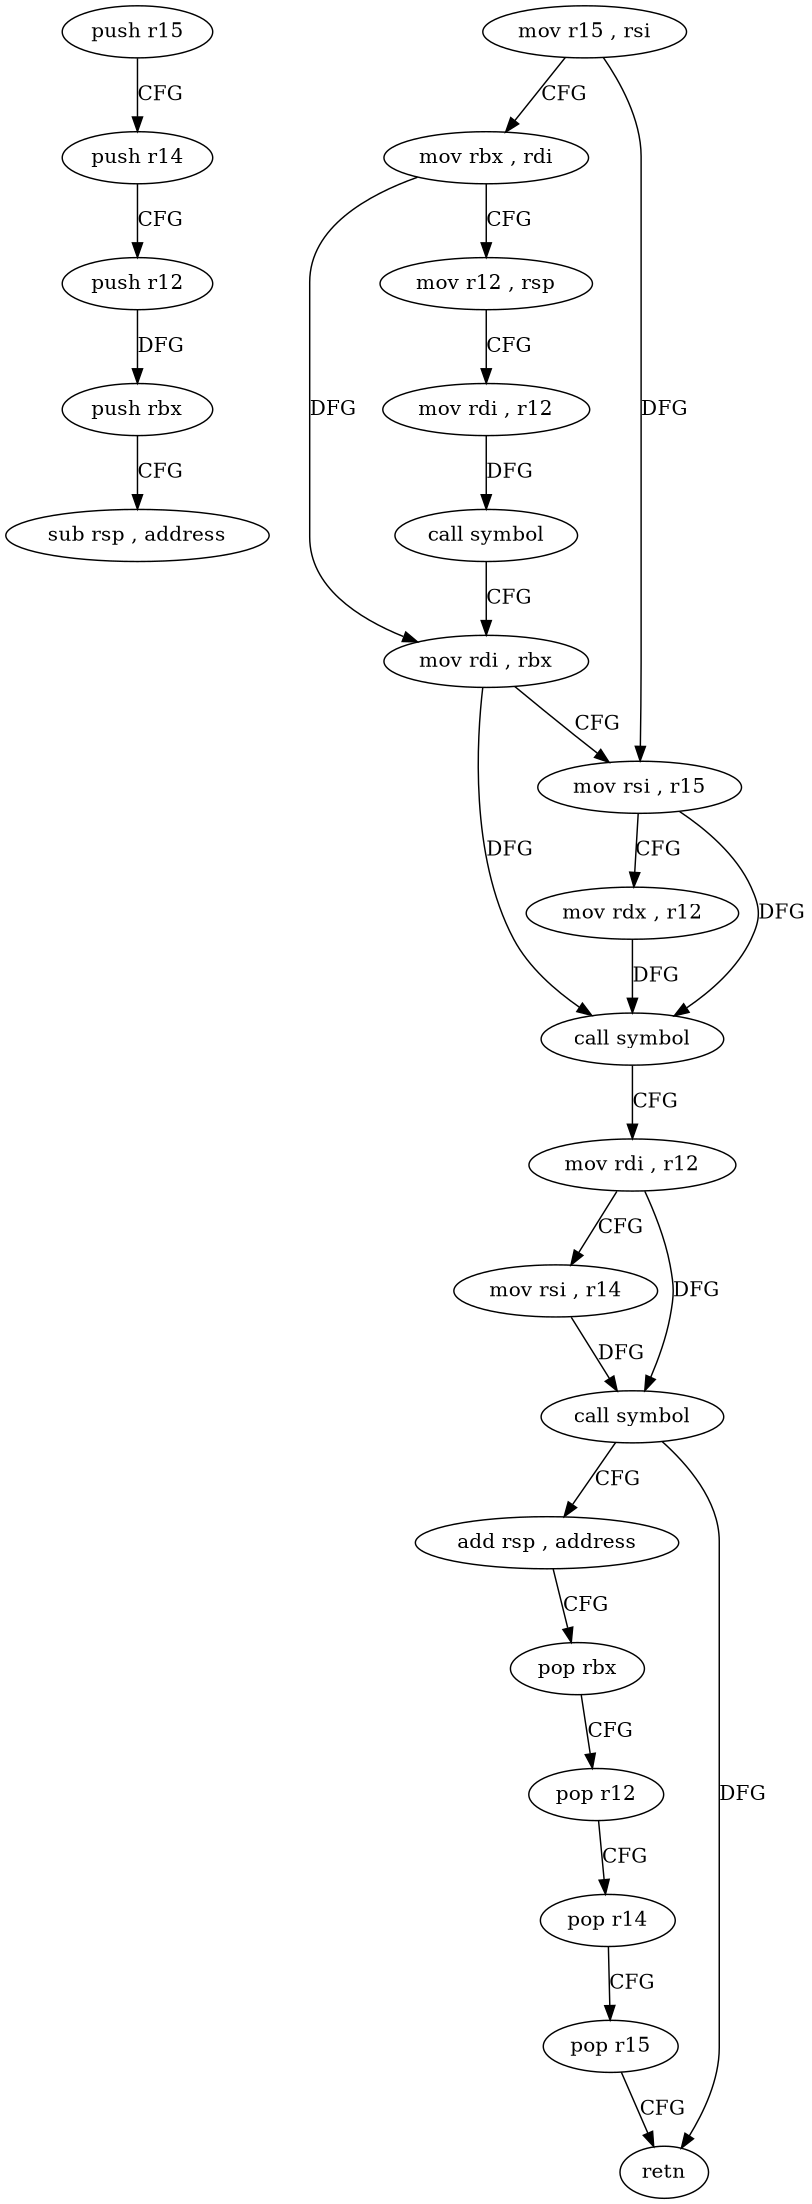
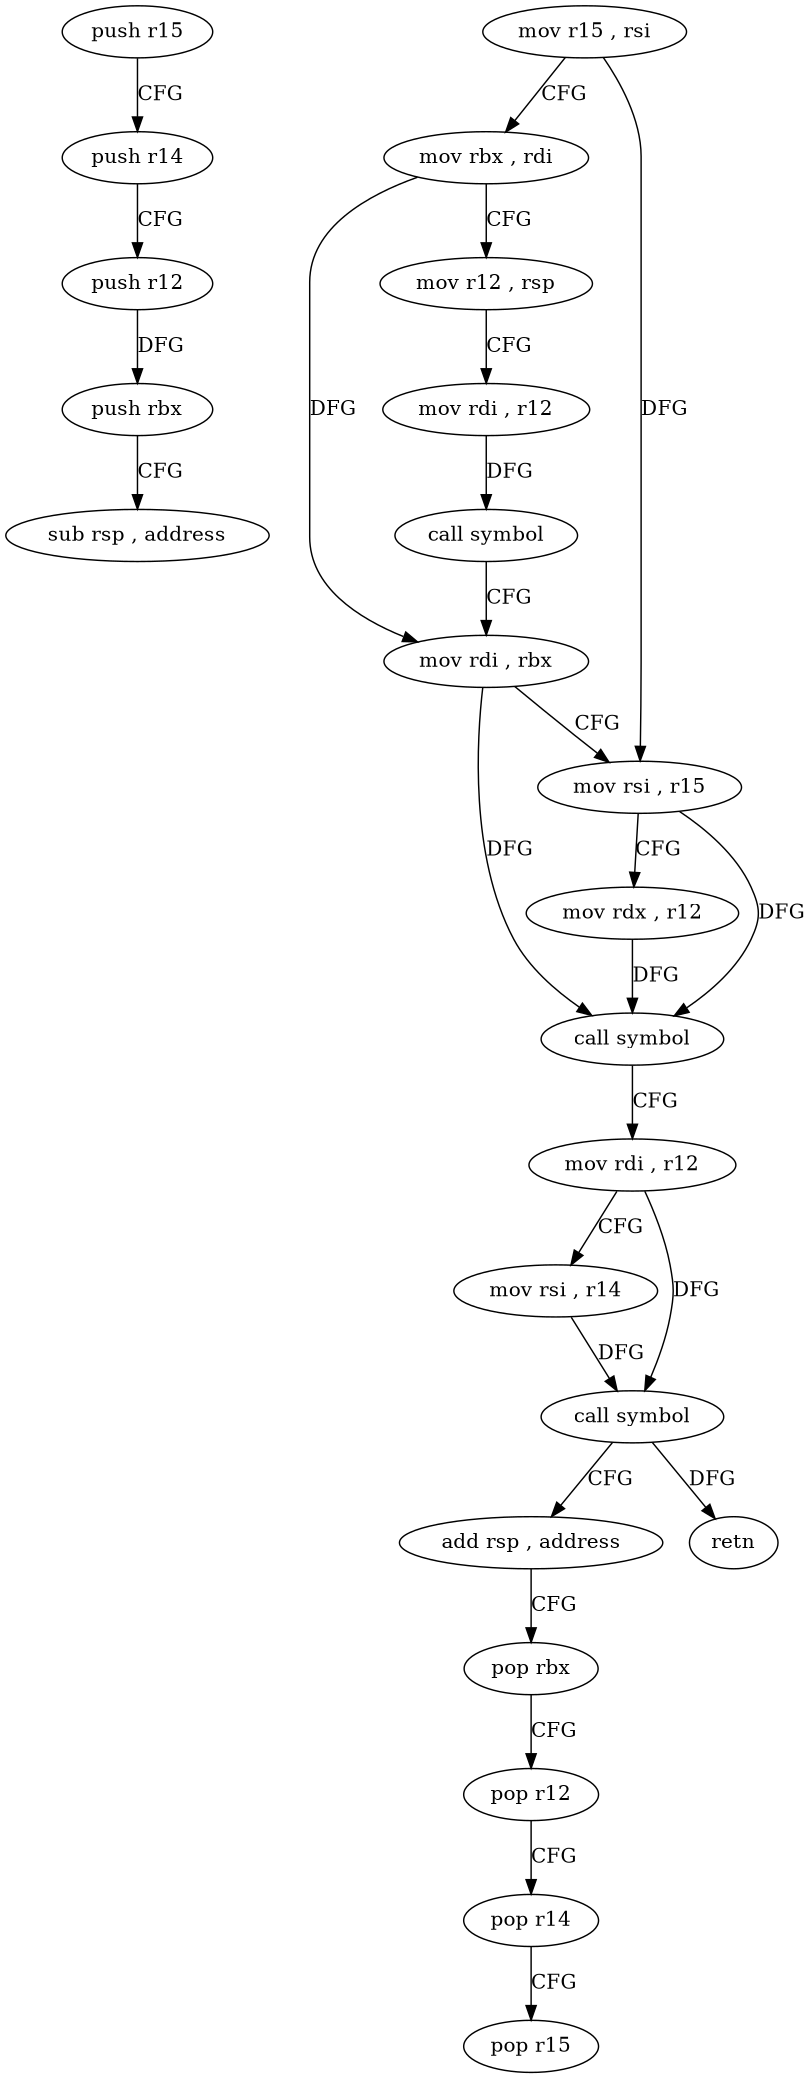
(635, 2103) -> none
